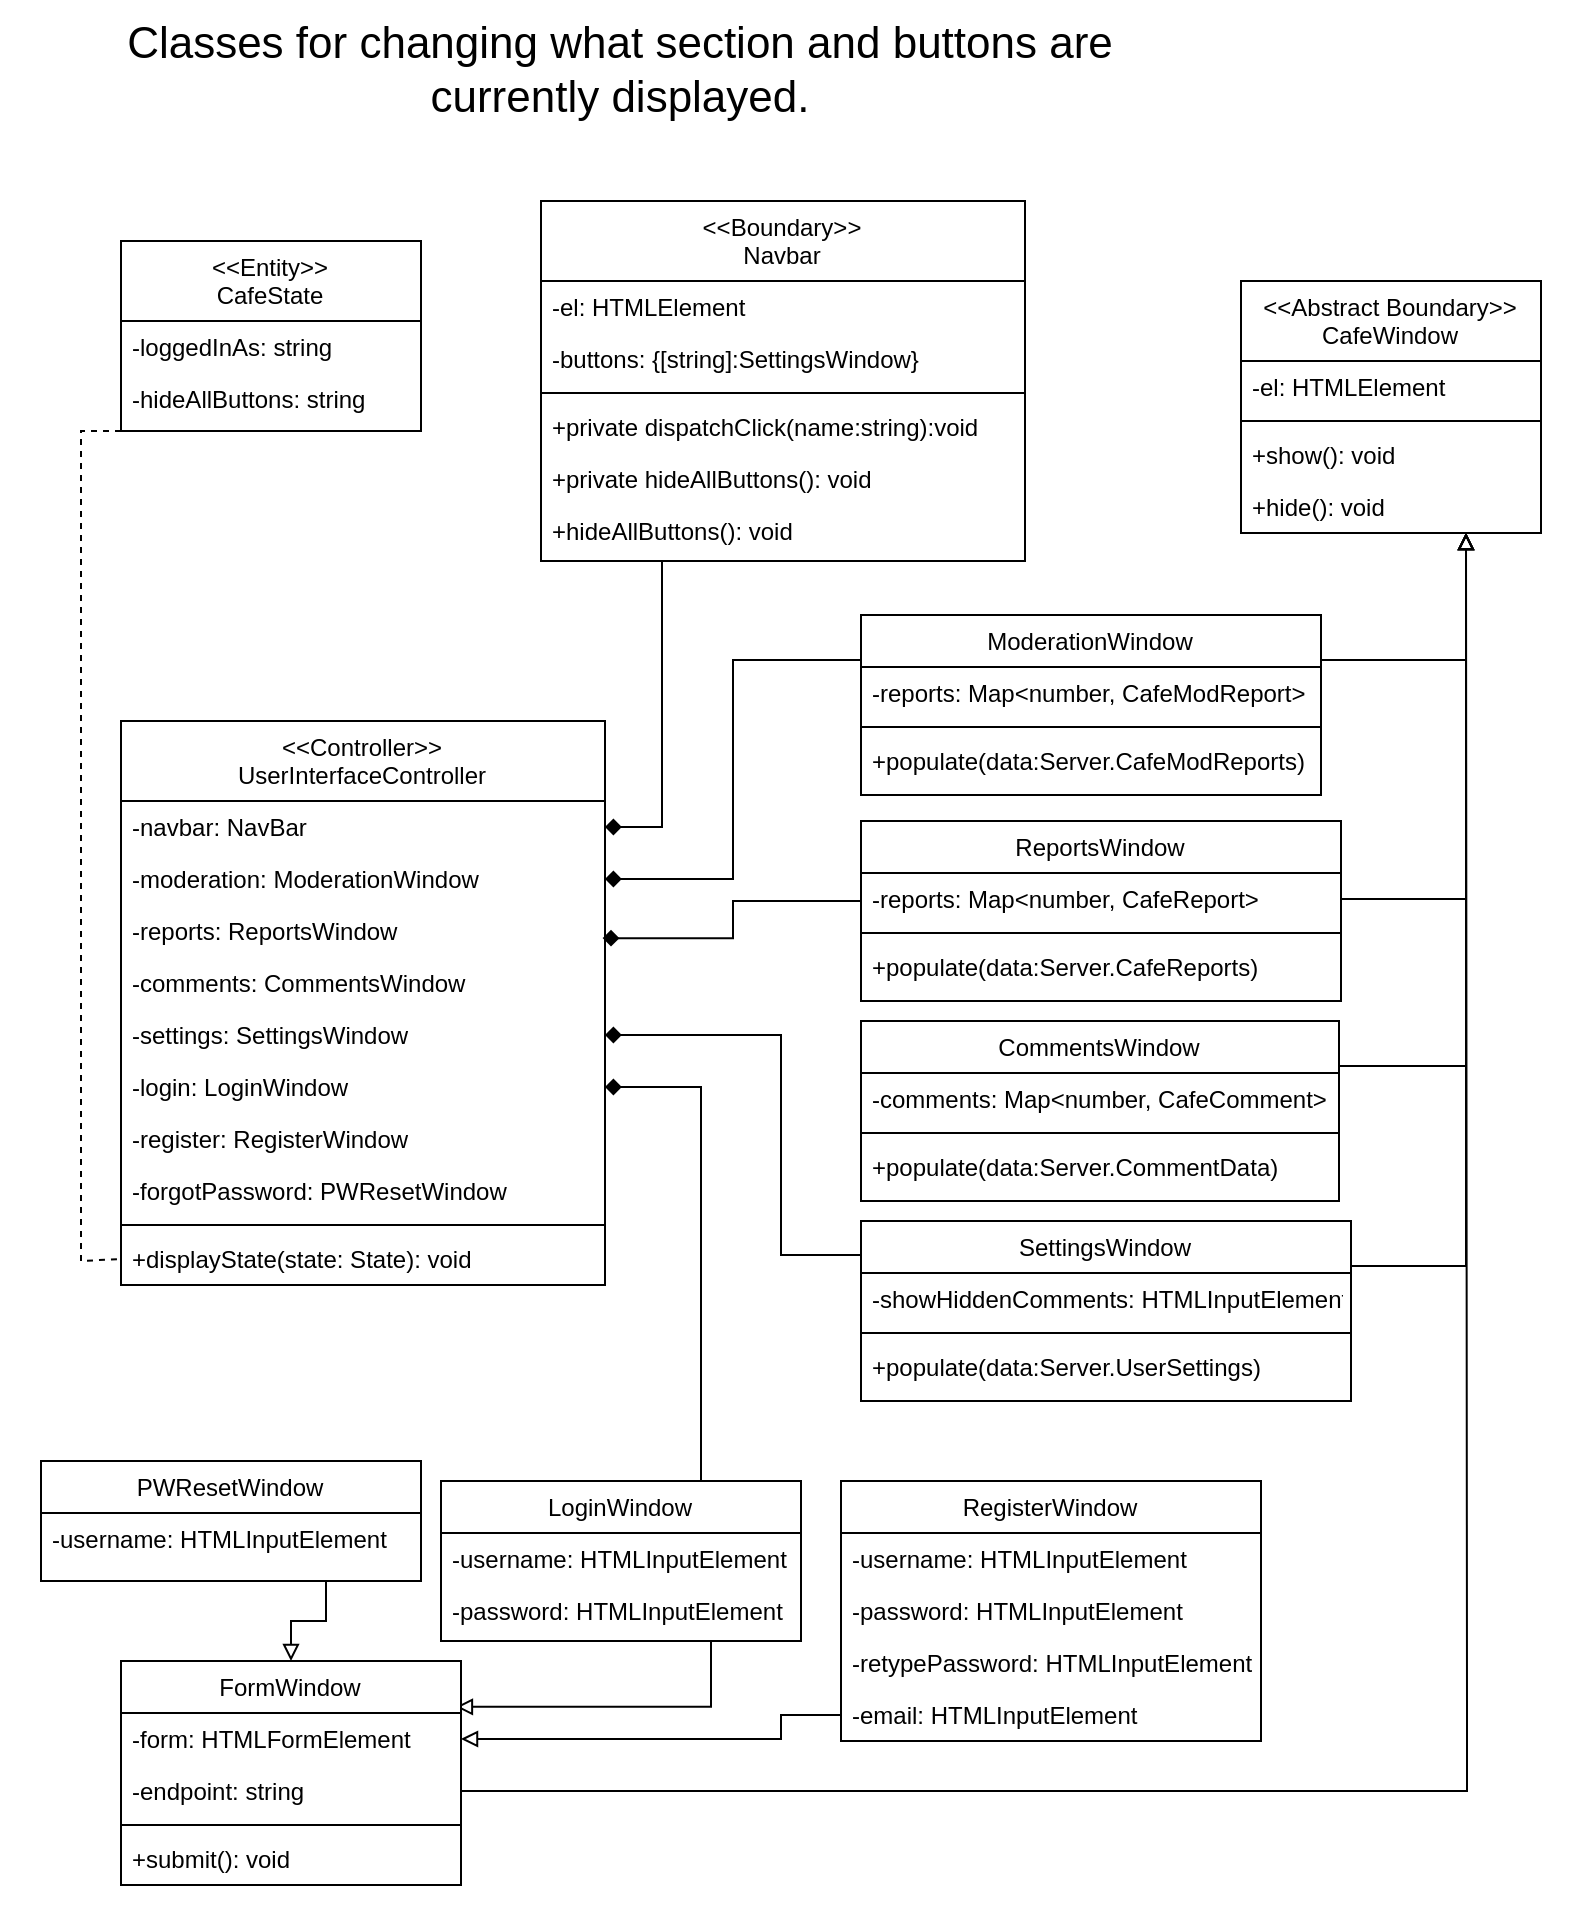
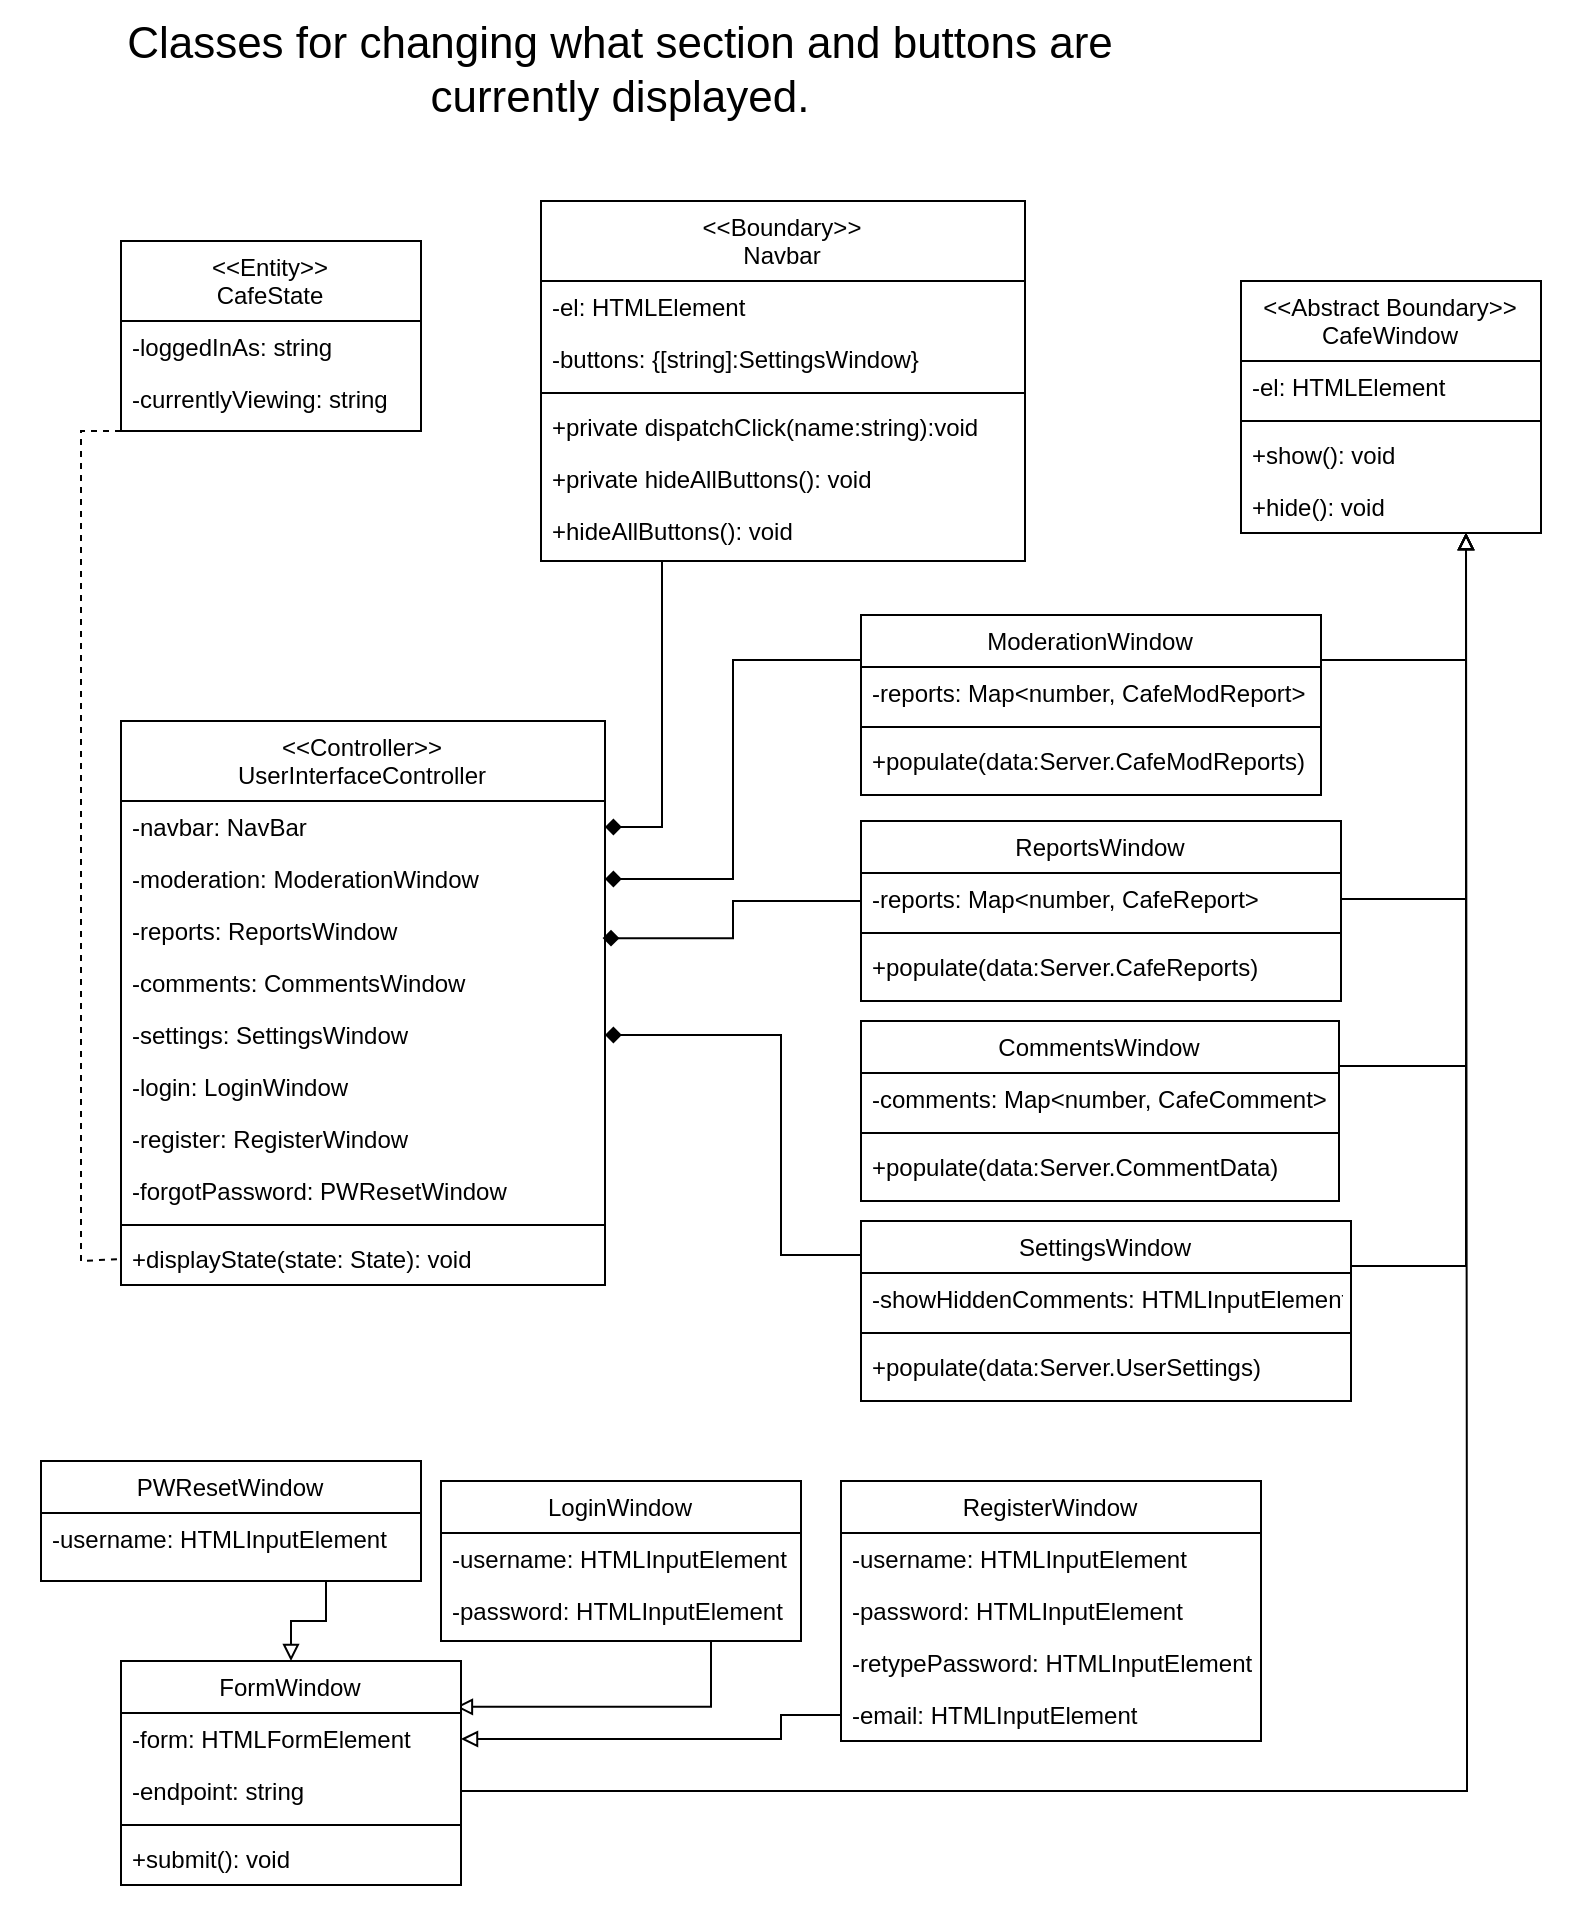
(268, 400) -> (281, 400)
(701, 1246) -> none
